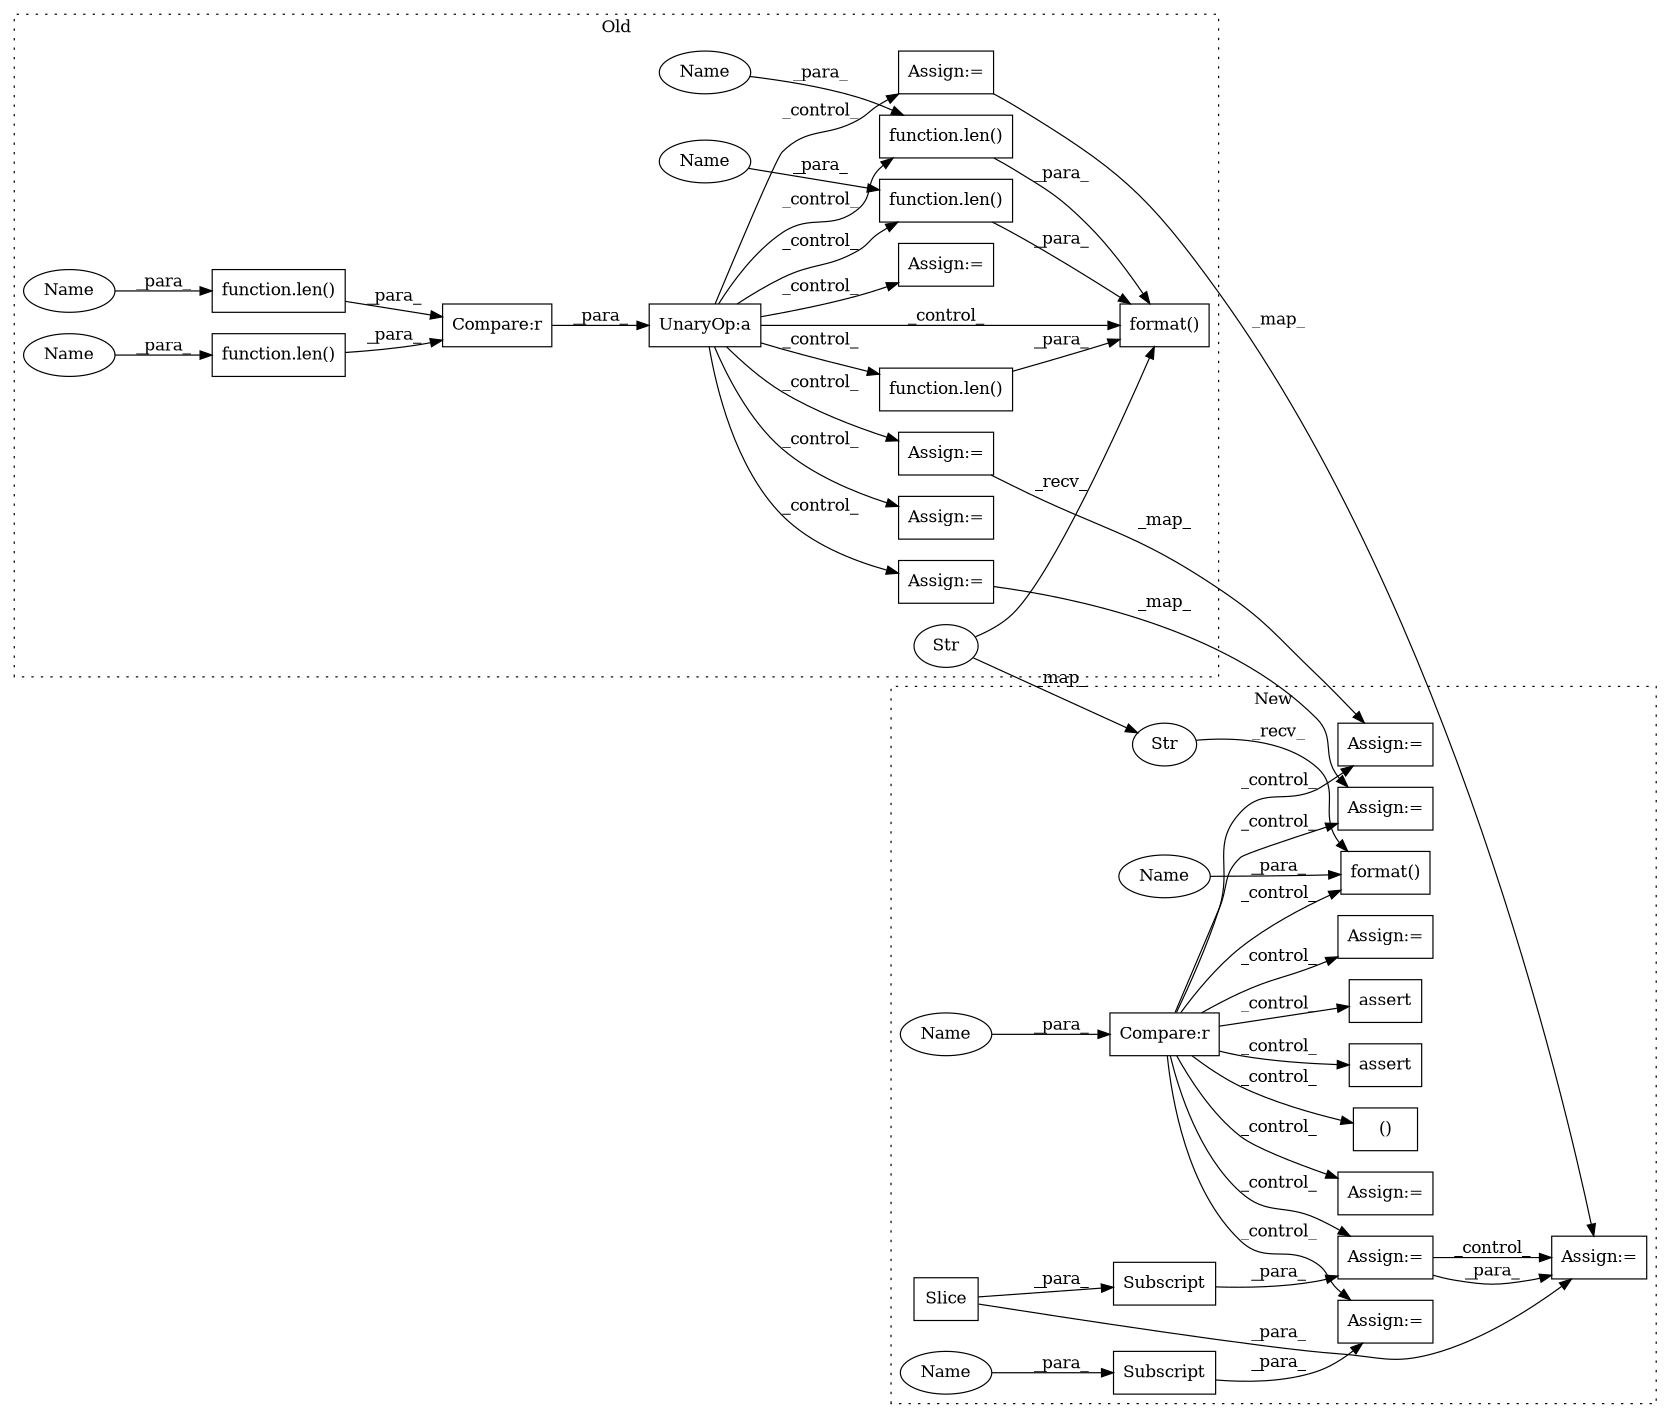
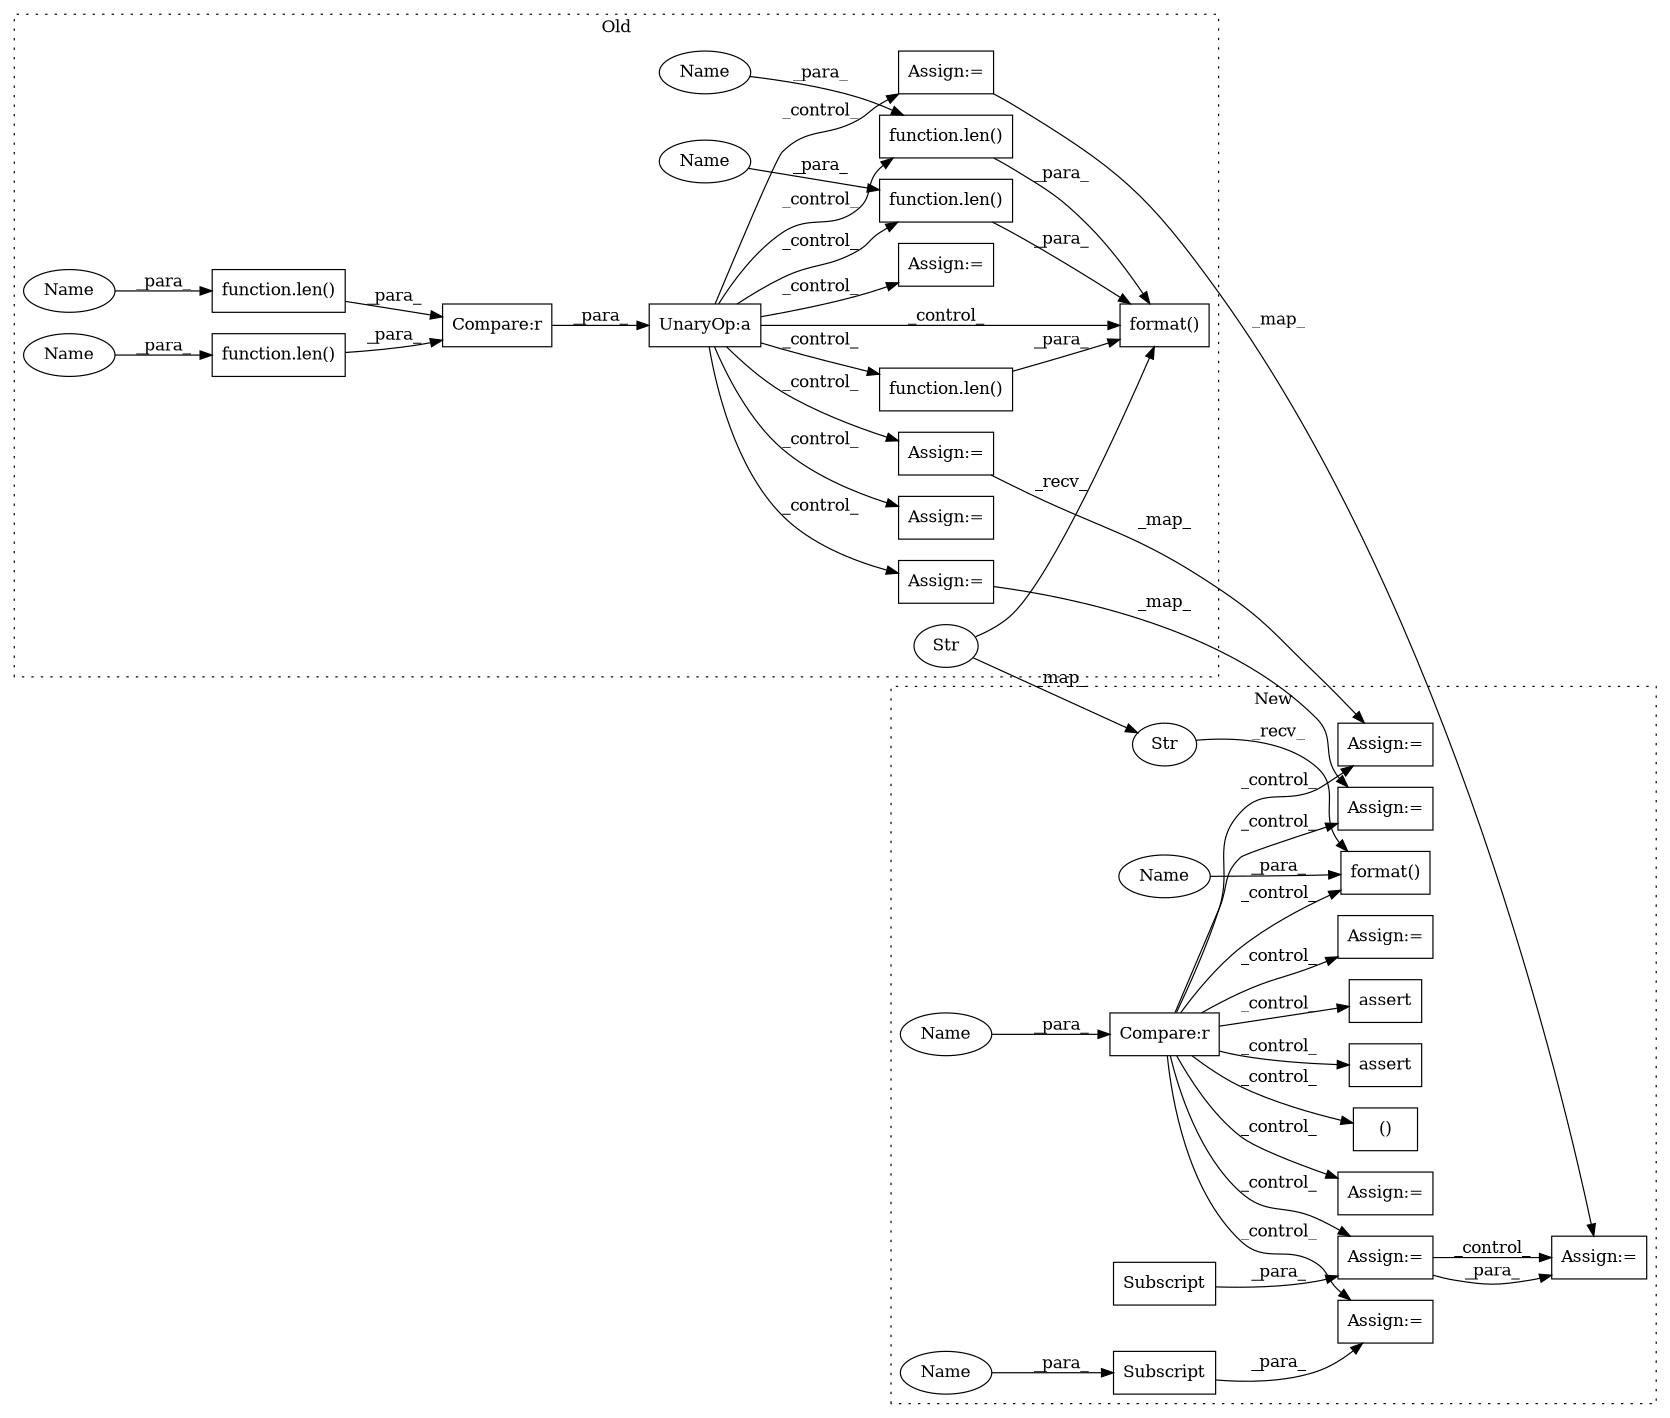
(946, 1299) -> none
